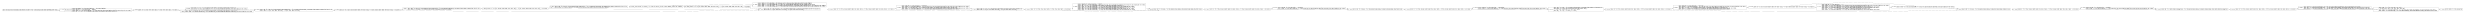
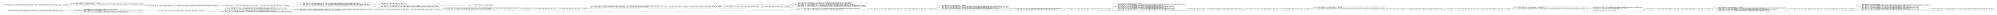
(1984, 9) -> none
